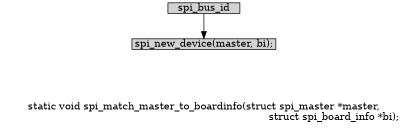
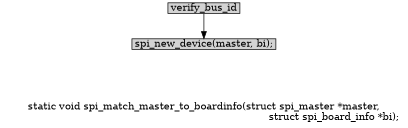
(204, 8) -> (204, 8)
